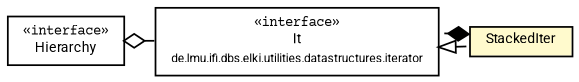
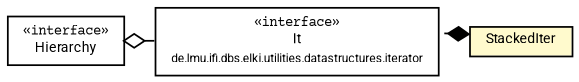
(462, 47) -> none
